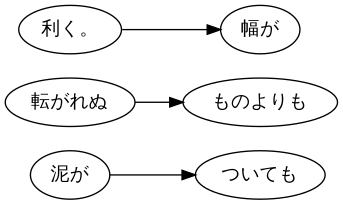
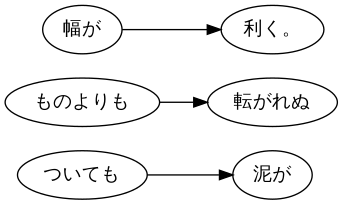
(165, 30) -> (165, 30)
(152, 102) -> (177, 102)
(146, 175) -> (183, 175)
